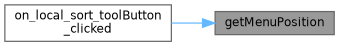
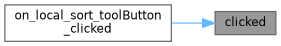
(275, 23) -> (245, 23)
